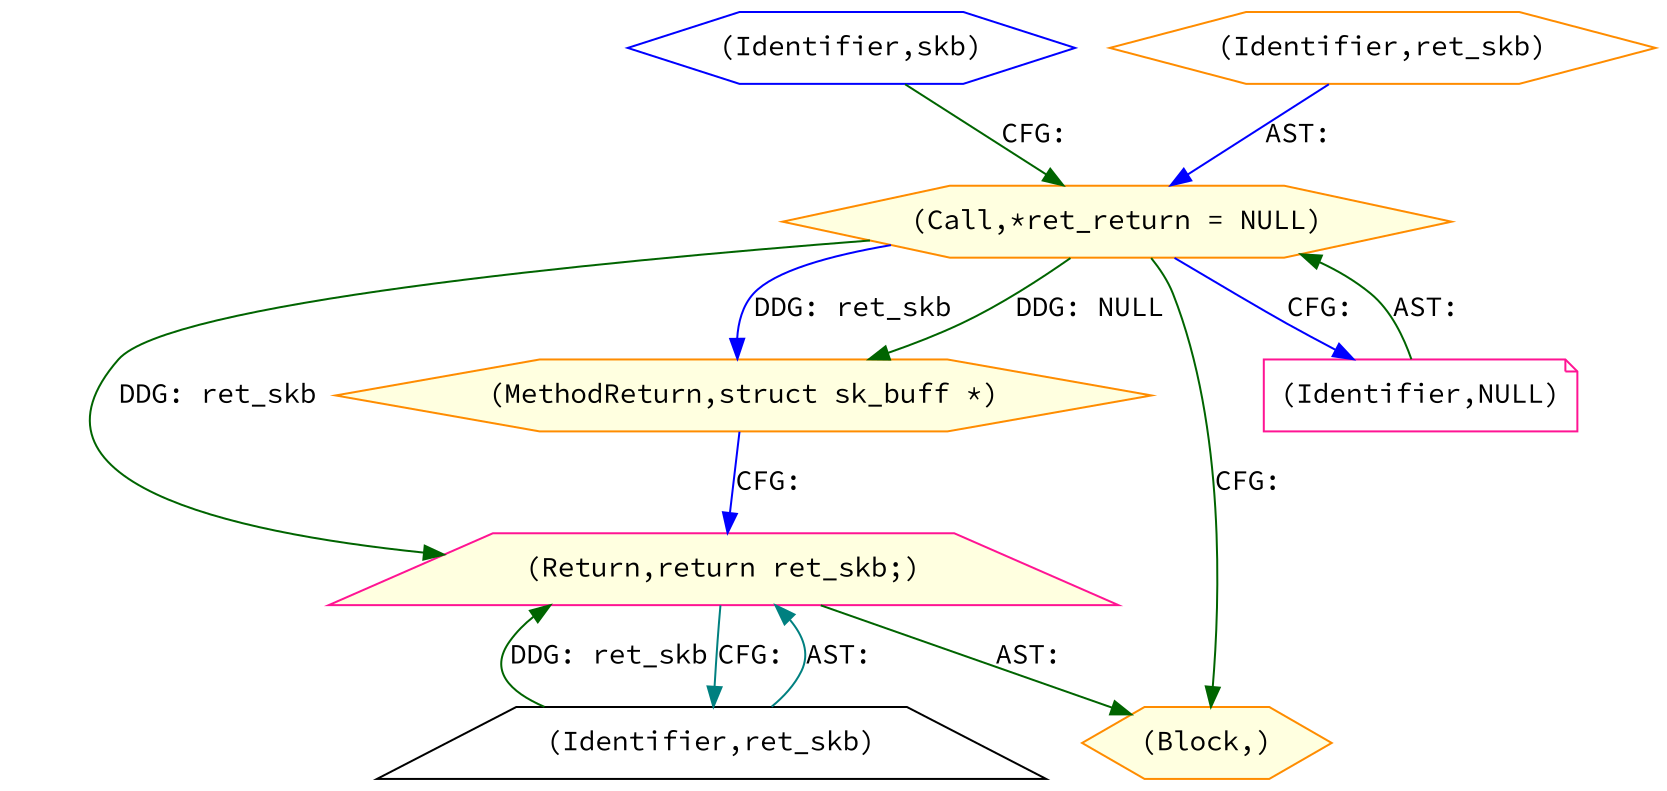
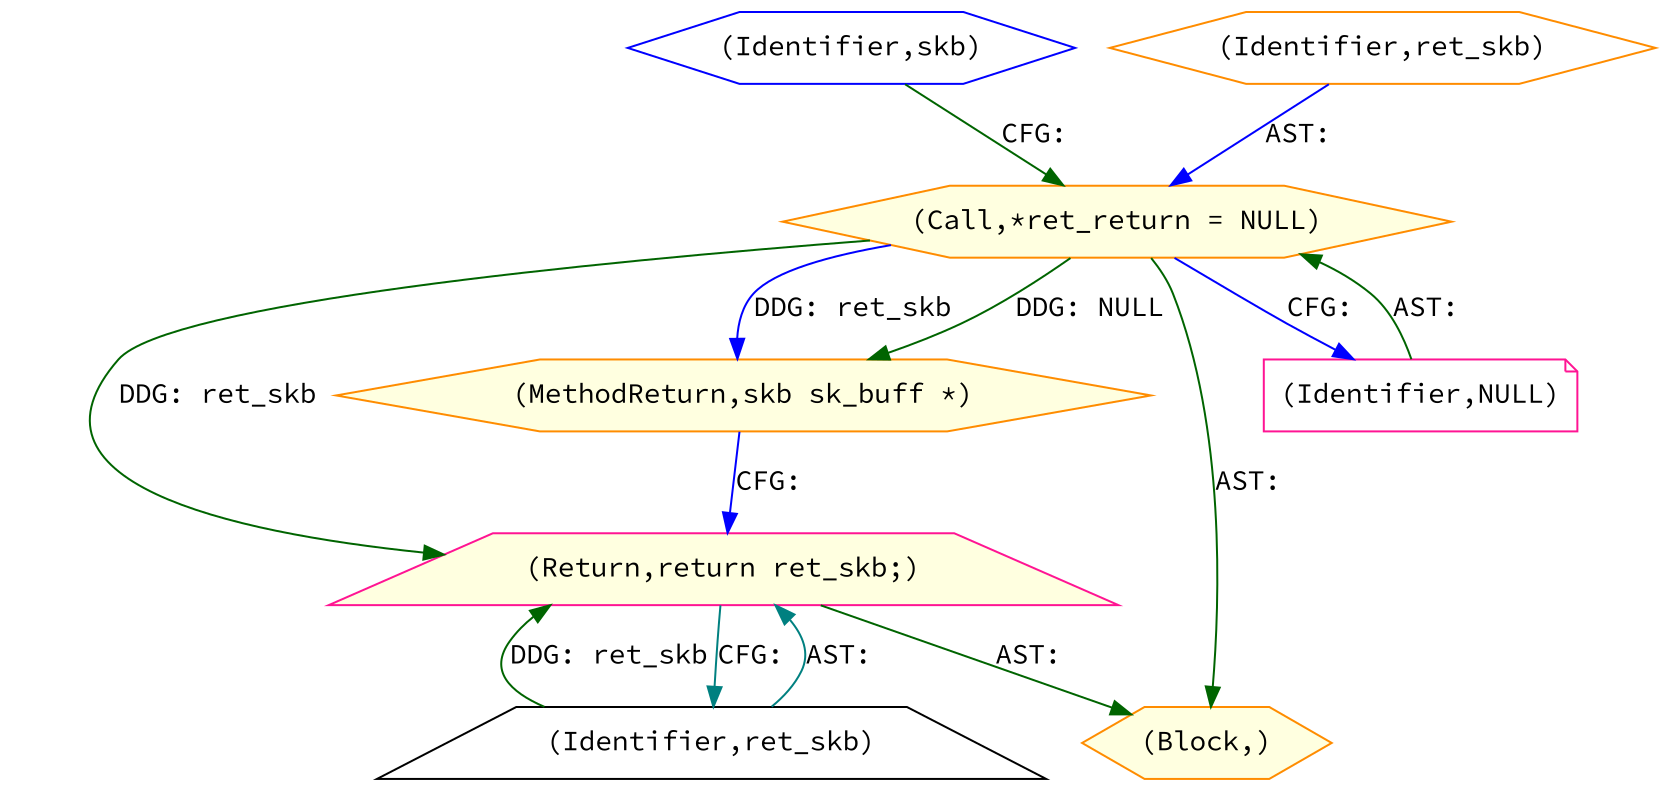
(744, 395) -> (744, 395)
(1257, 482) -> (1257, 482)
